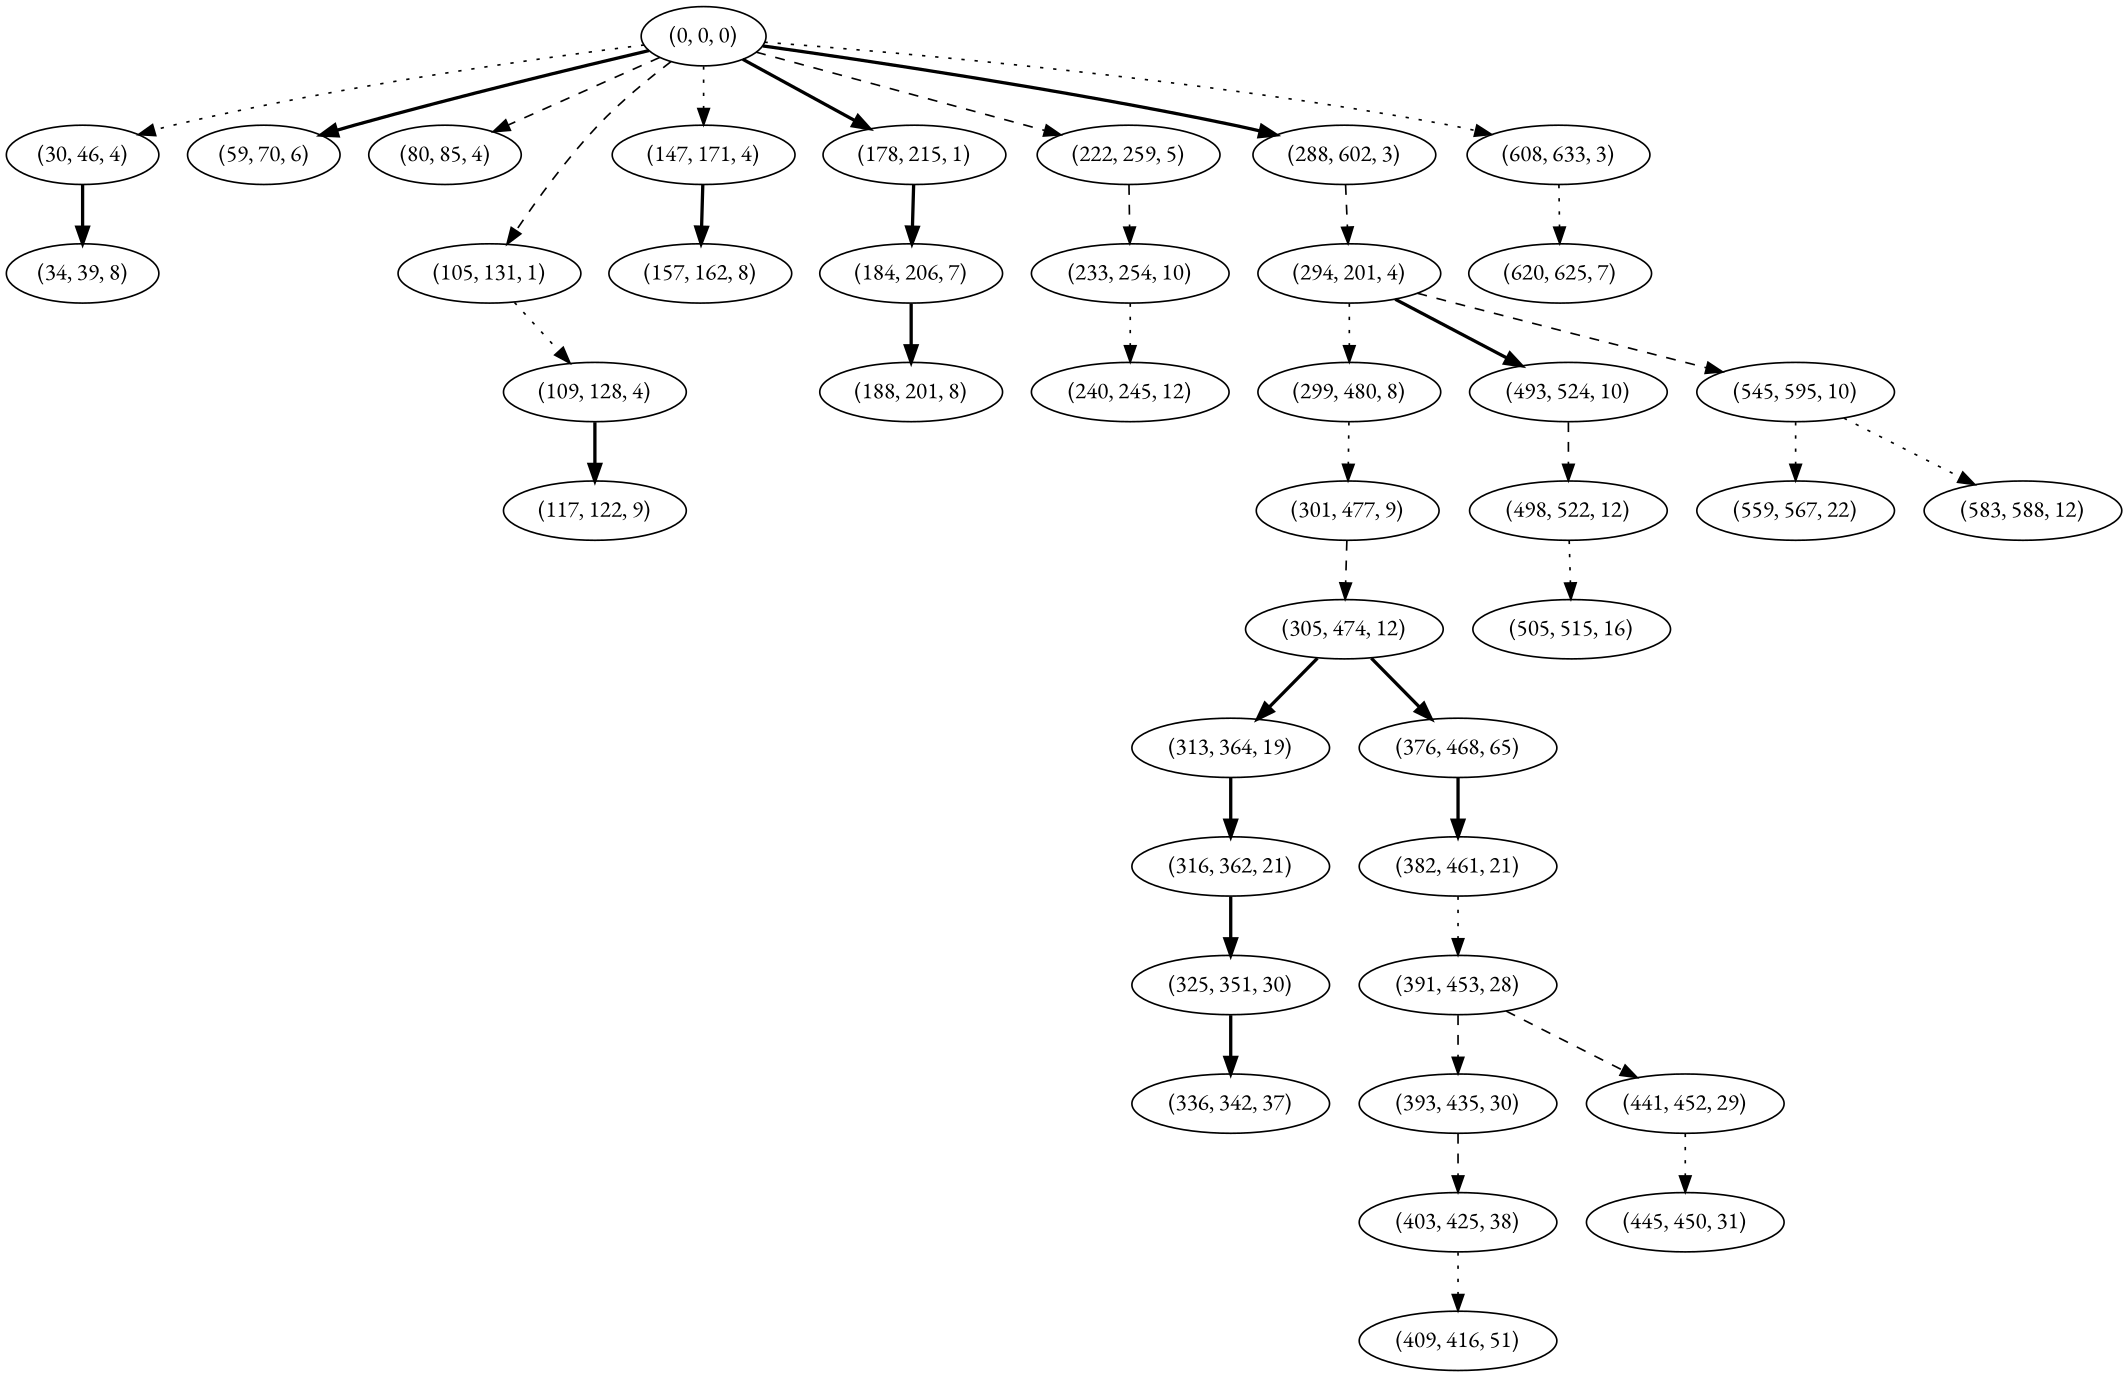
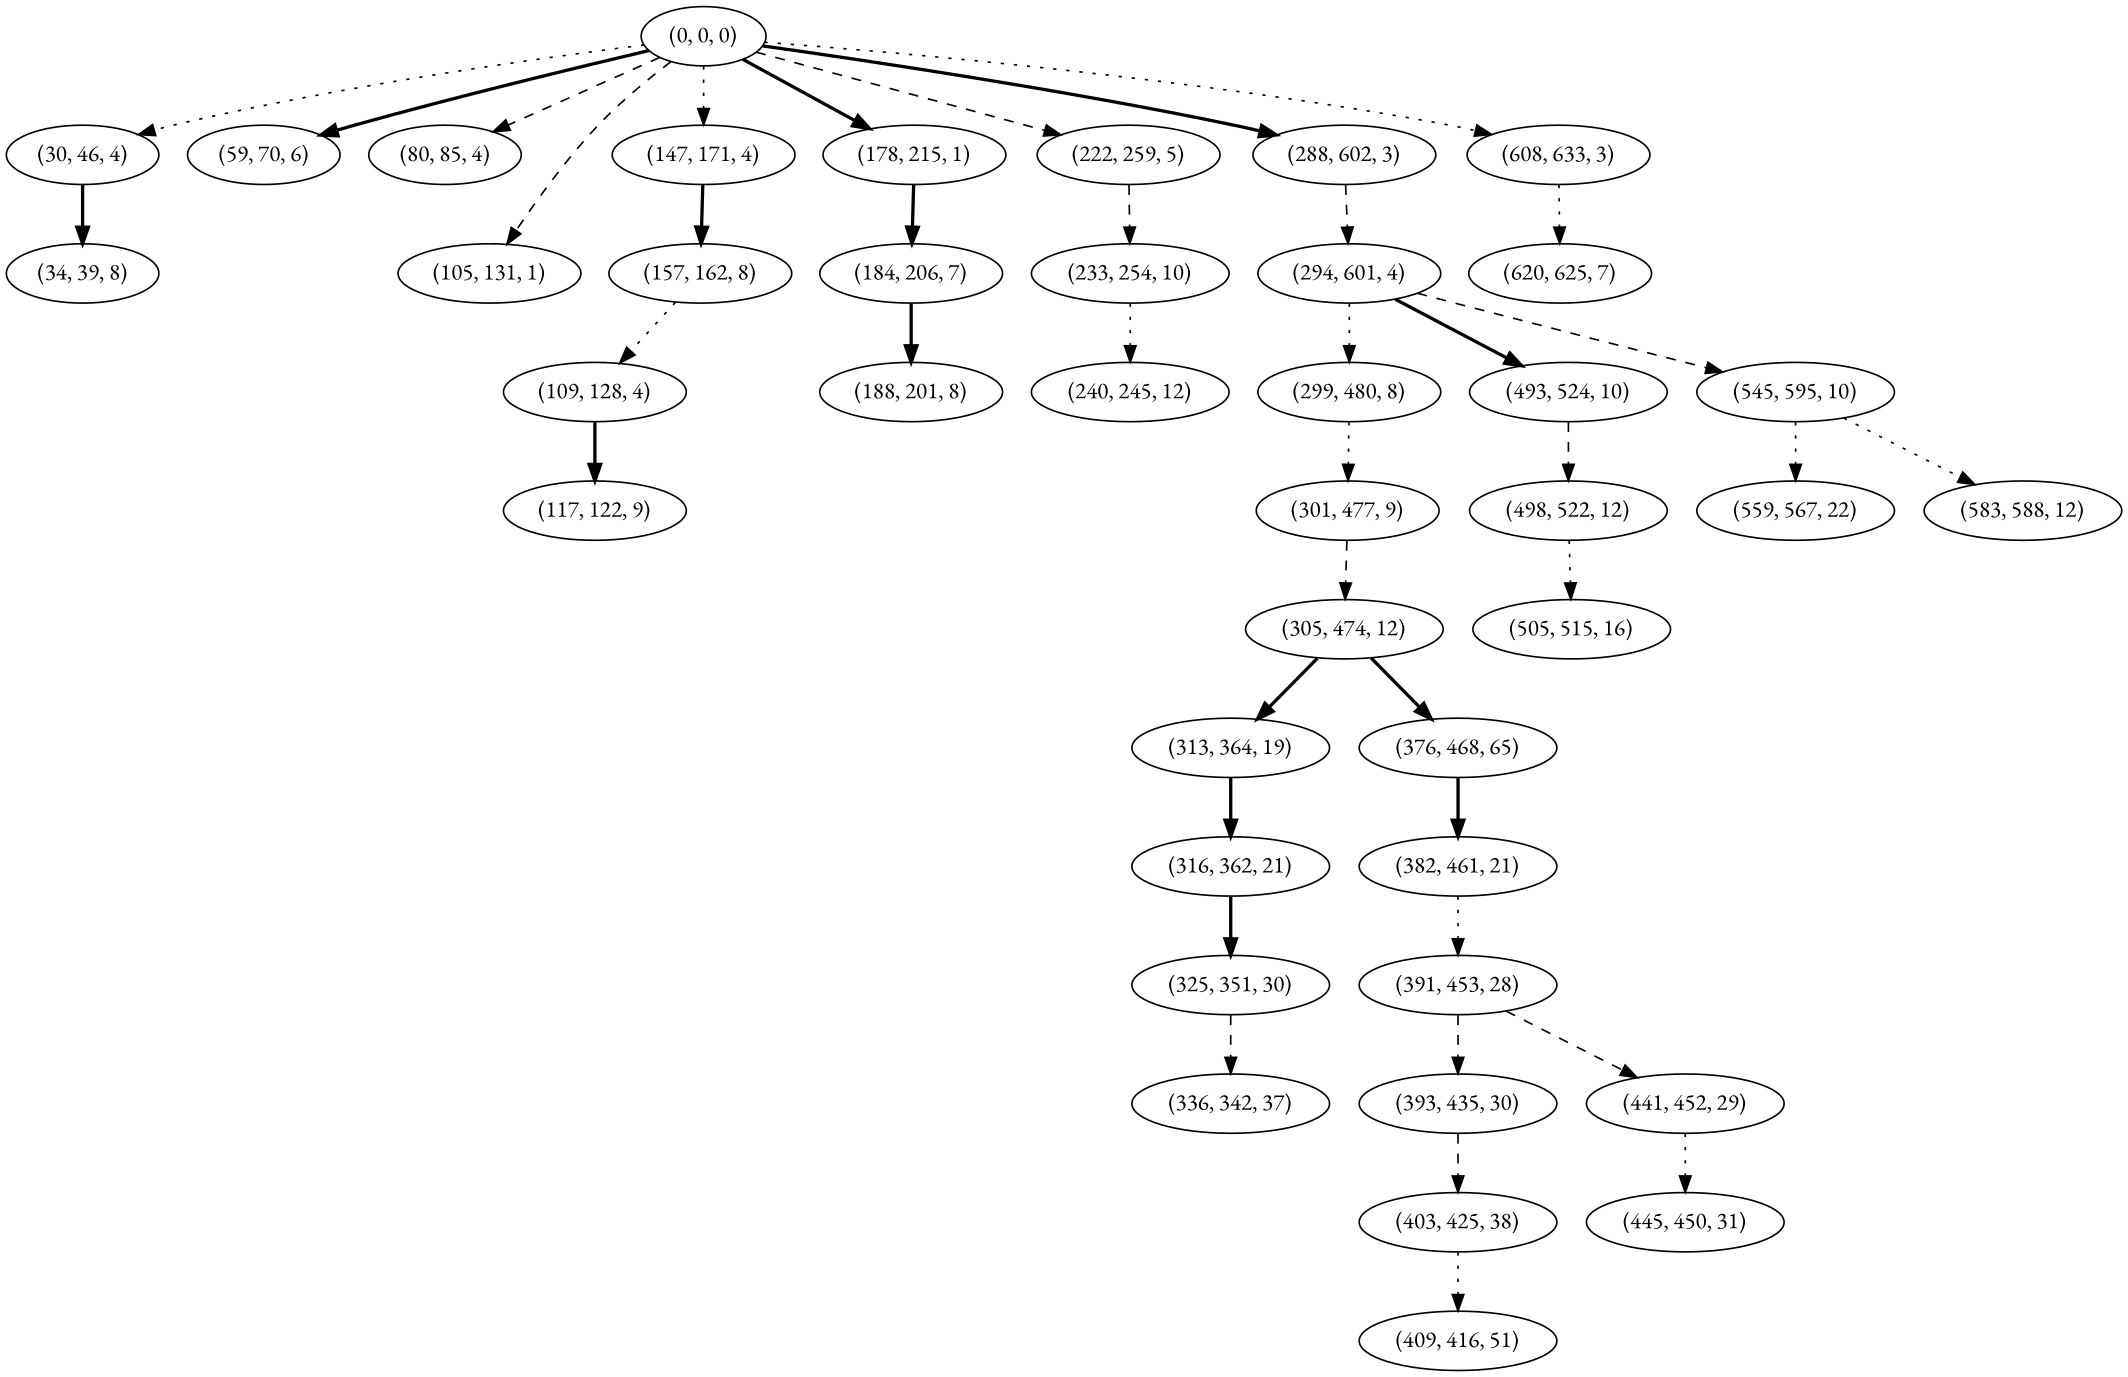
(1349, 273) -> (1349, 273)
(537, 327) -> (653, 327)
(1231, 1036) -> (1231, 1036)
